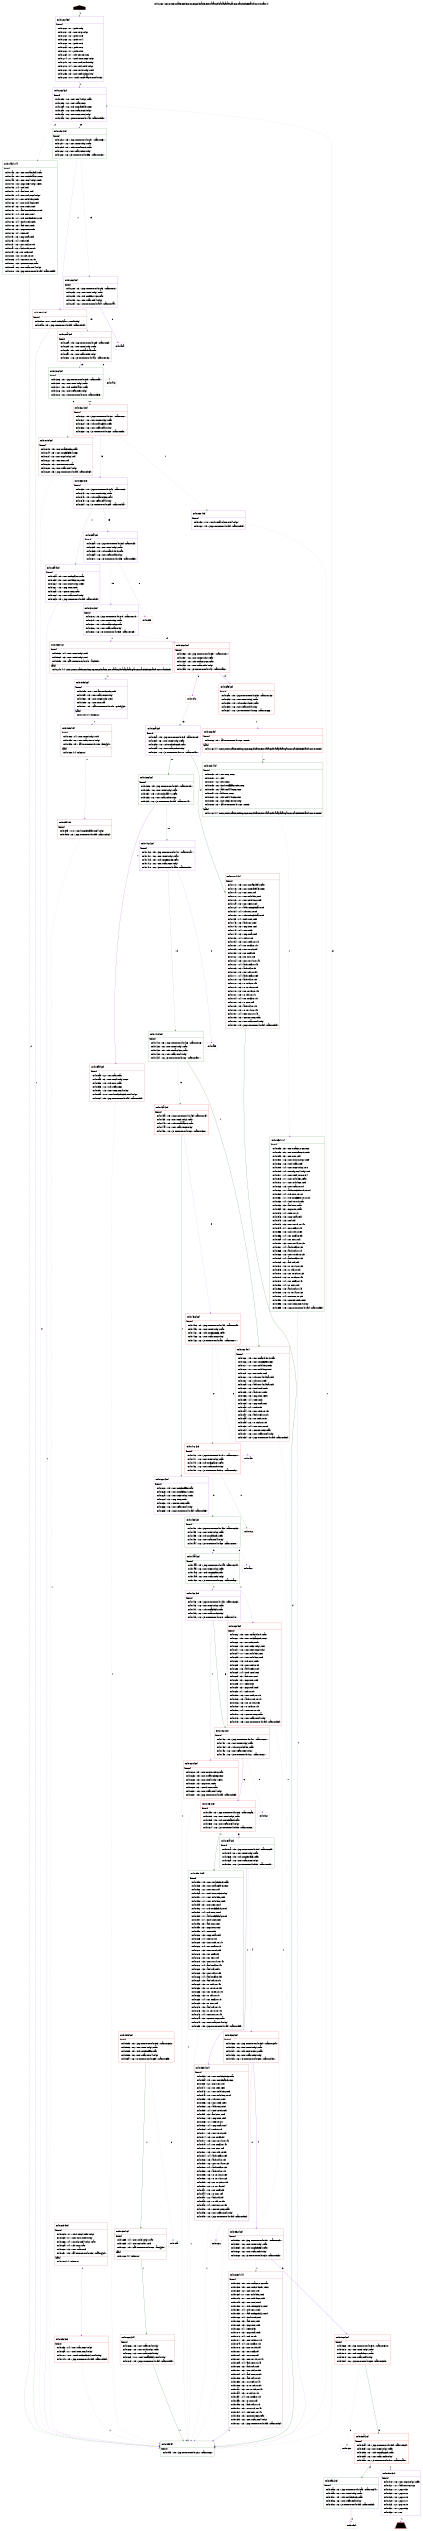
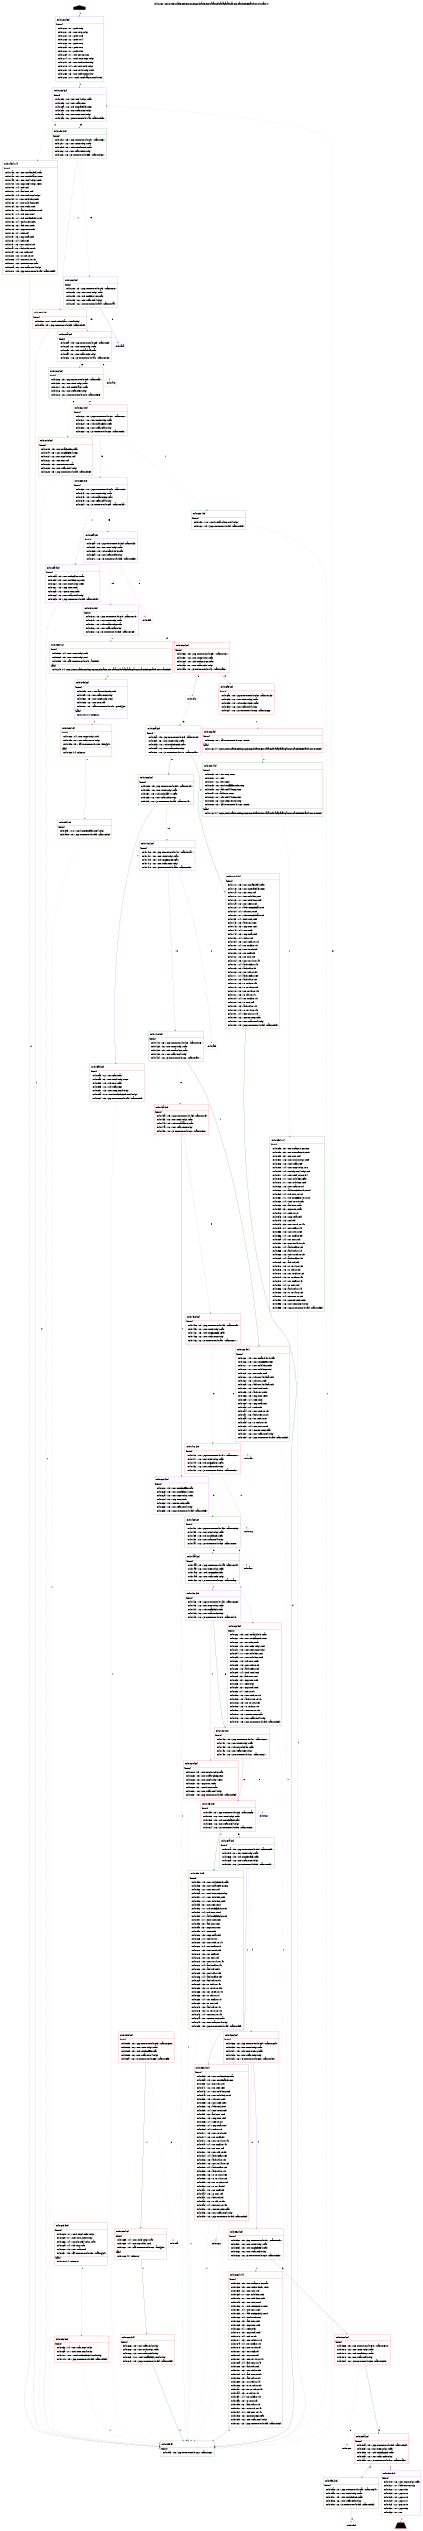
(218, 520) -> (218, 520)
